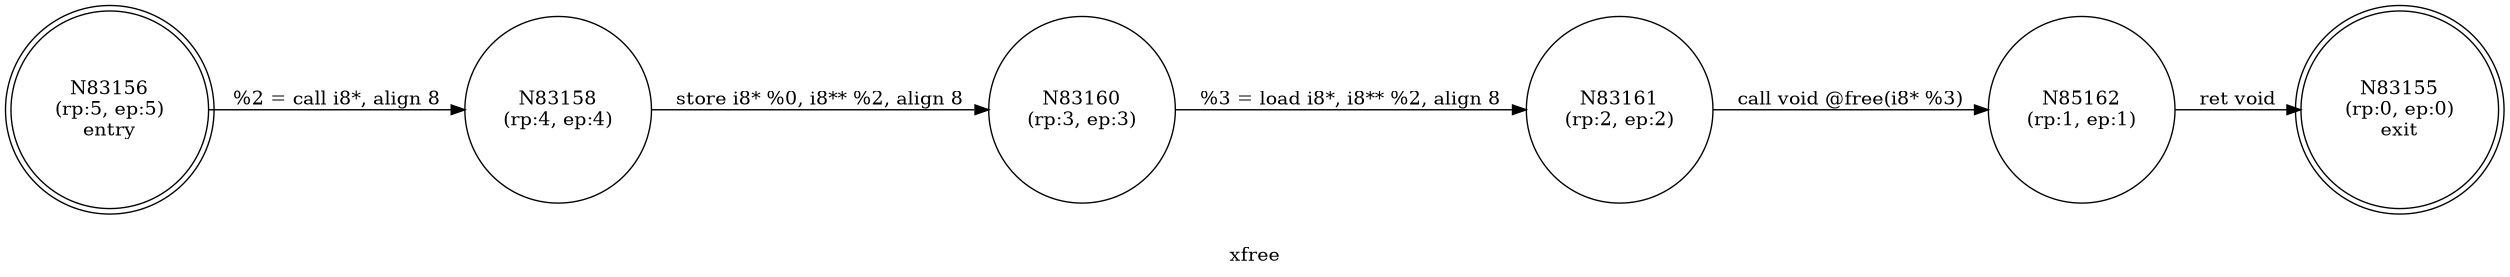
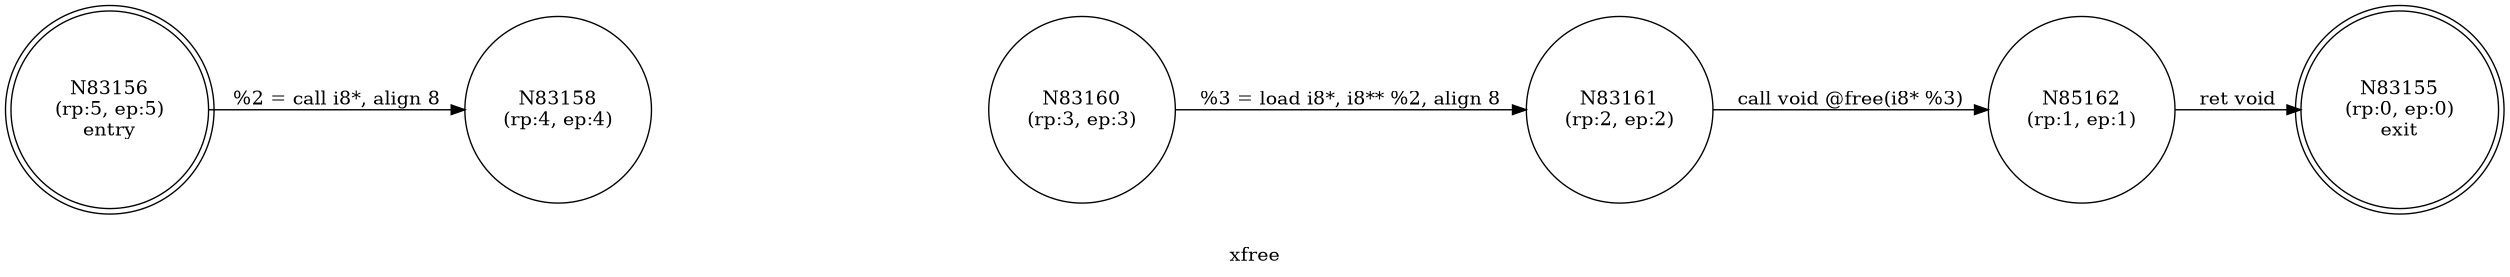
(813, 110) -> none
